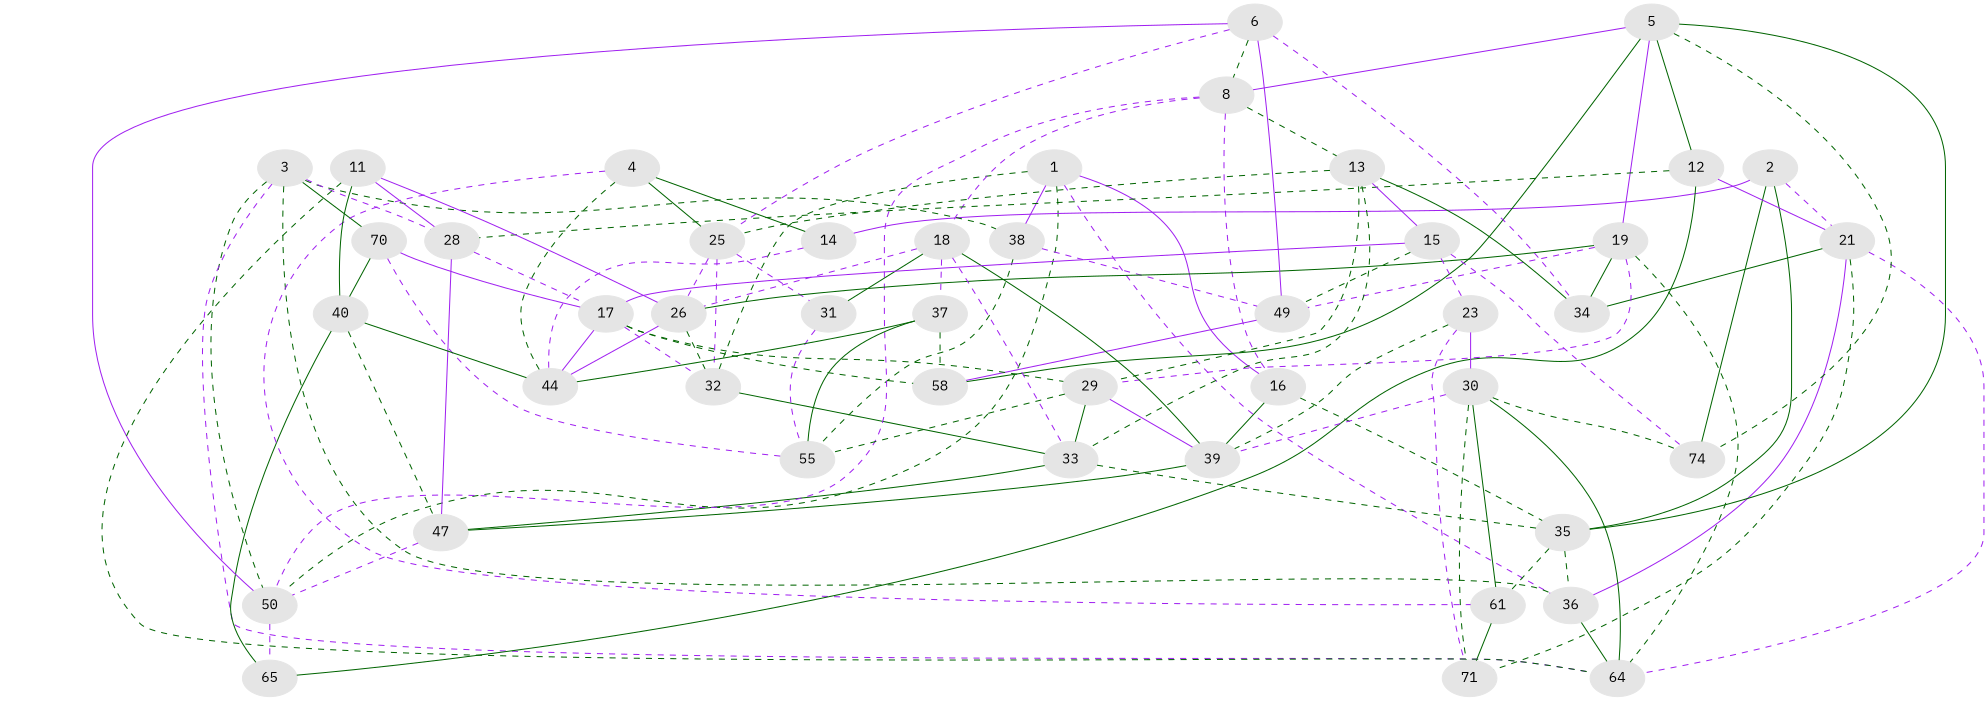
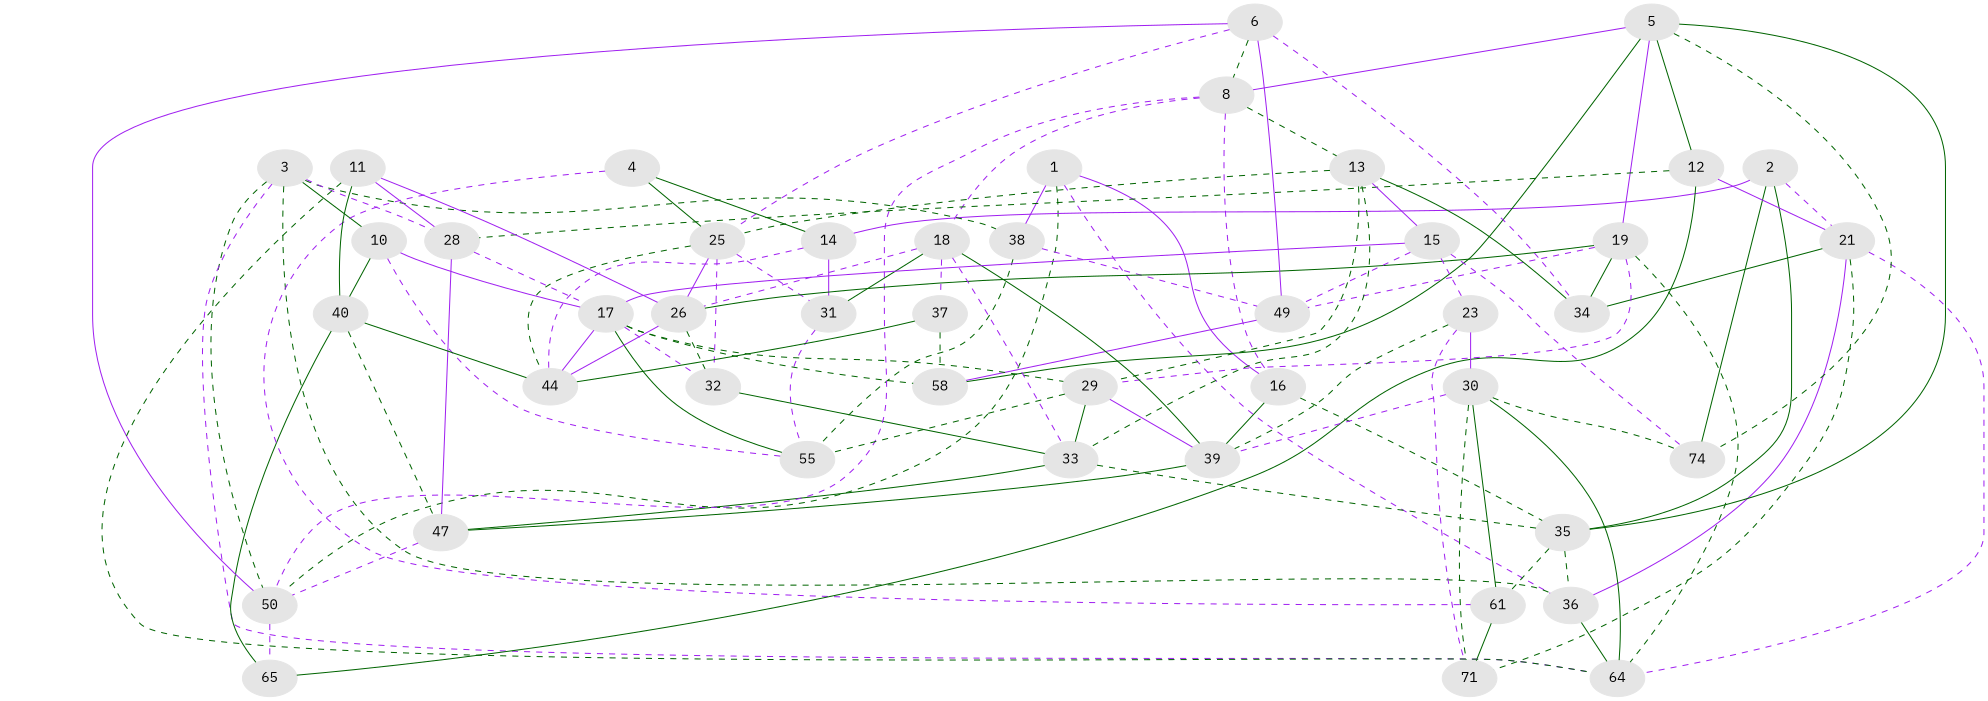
(828, 207) -> none
(379, 241) -> (379, 241)
(539, 265) -> (573, 274)
(698, 277) -> (698, 277)
(1357, 277) -> (1357, 277)
none -> (829, 283)
(848, 353) -> (685, 410)
